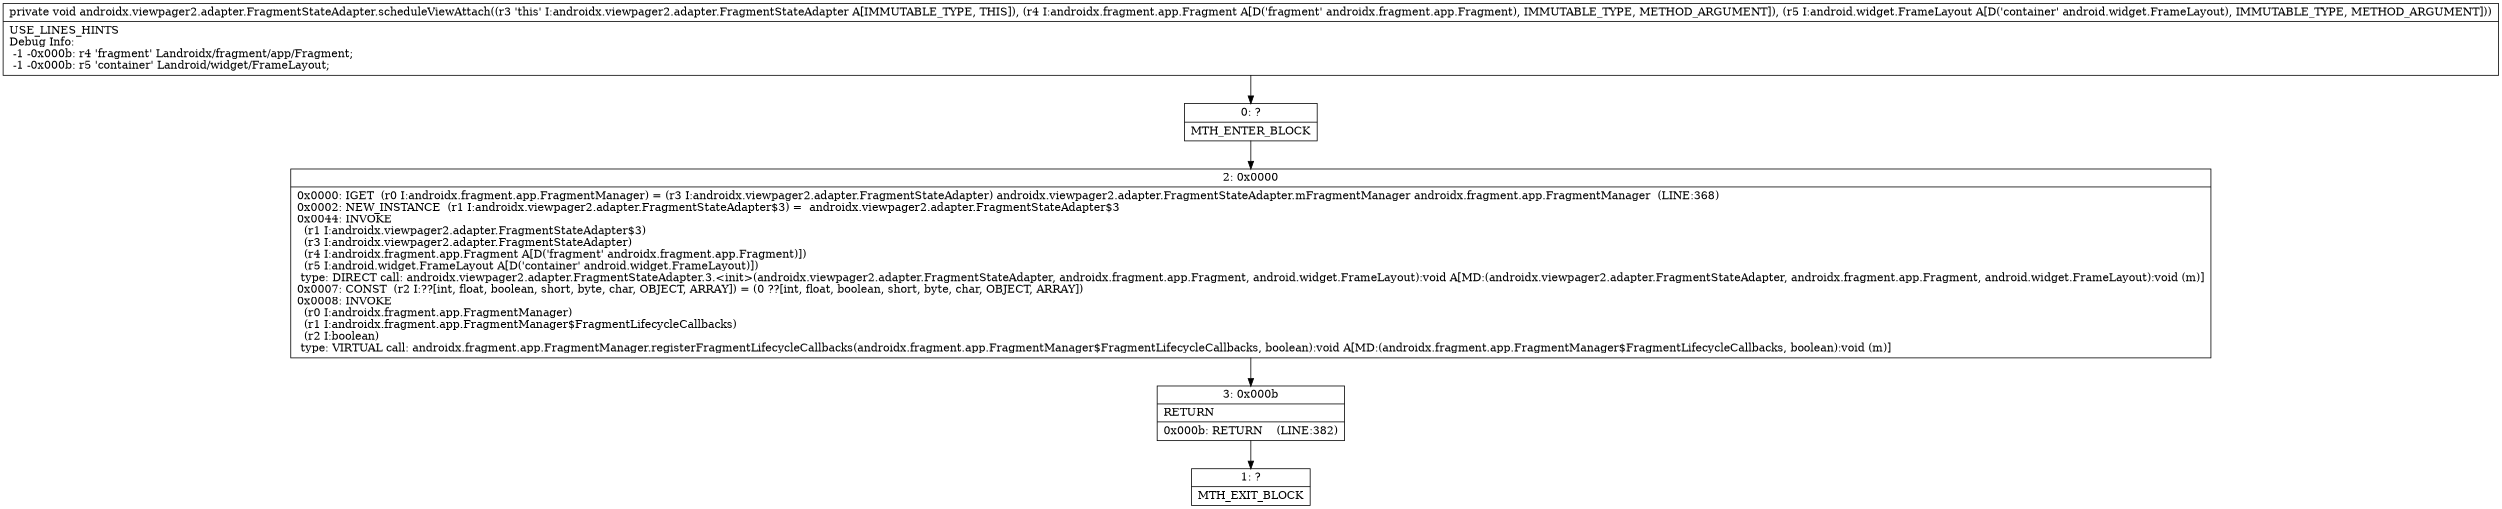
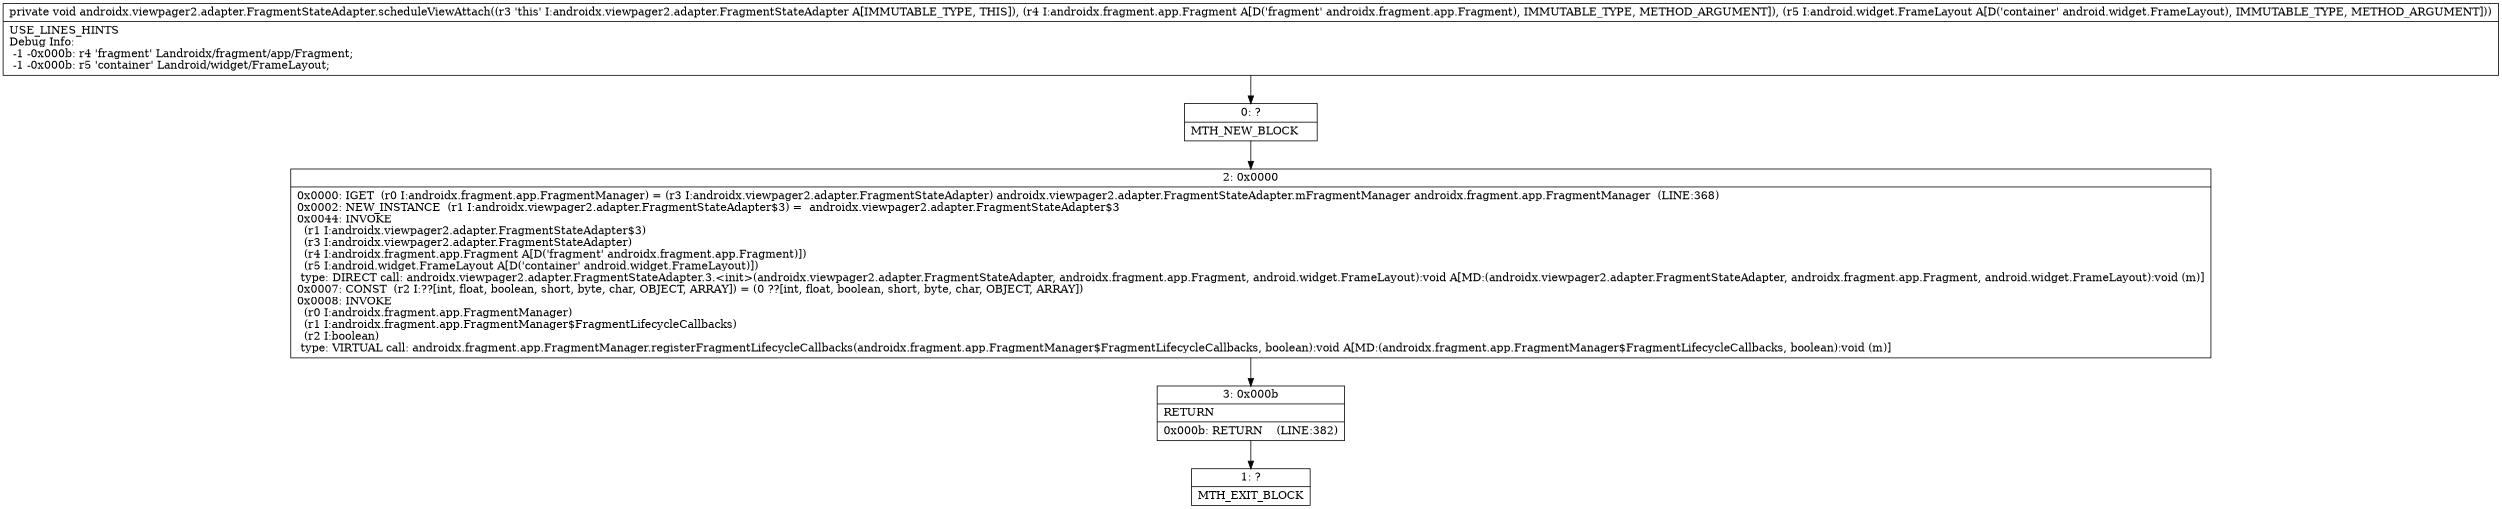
(1251, 131) -> (1245, 131)
